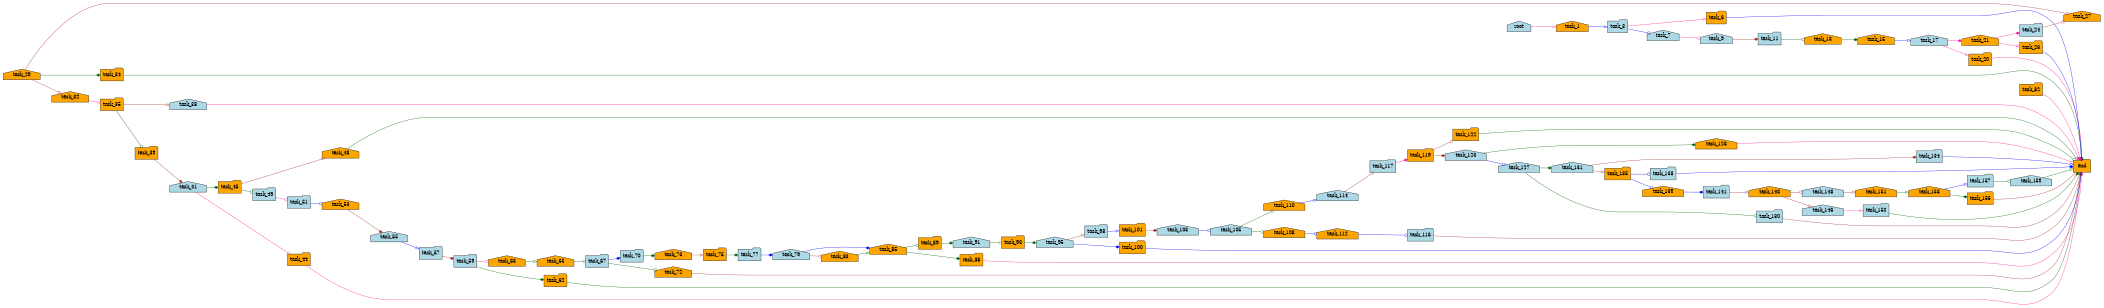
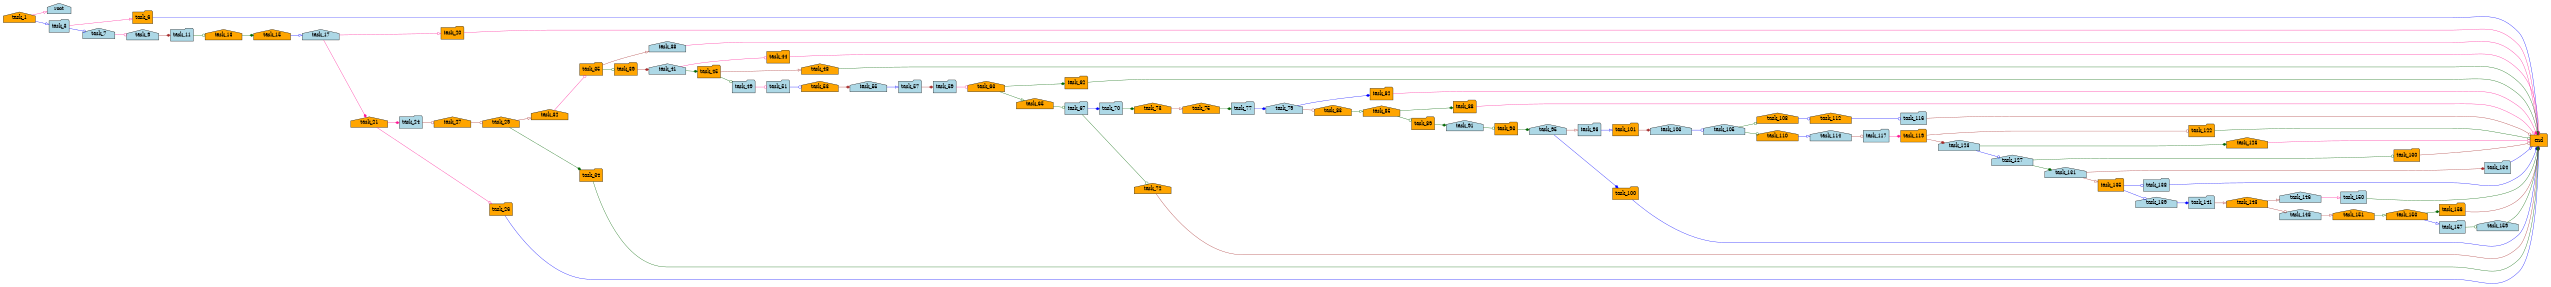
(1032, 3) -> (475, 123)
(1542, 27) -> (38, 14)
(1663, 192) -> (2156, 203)
(1770, 217) -> (2407, 156)
(834, 247) -> (1332, 100)
(715, 255) -> (1201, 109)
(508, 275) -> (1033, 85)
